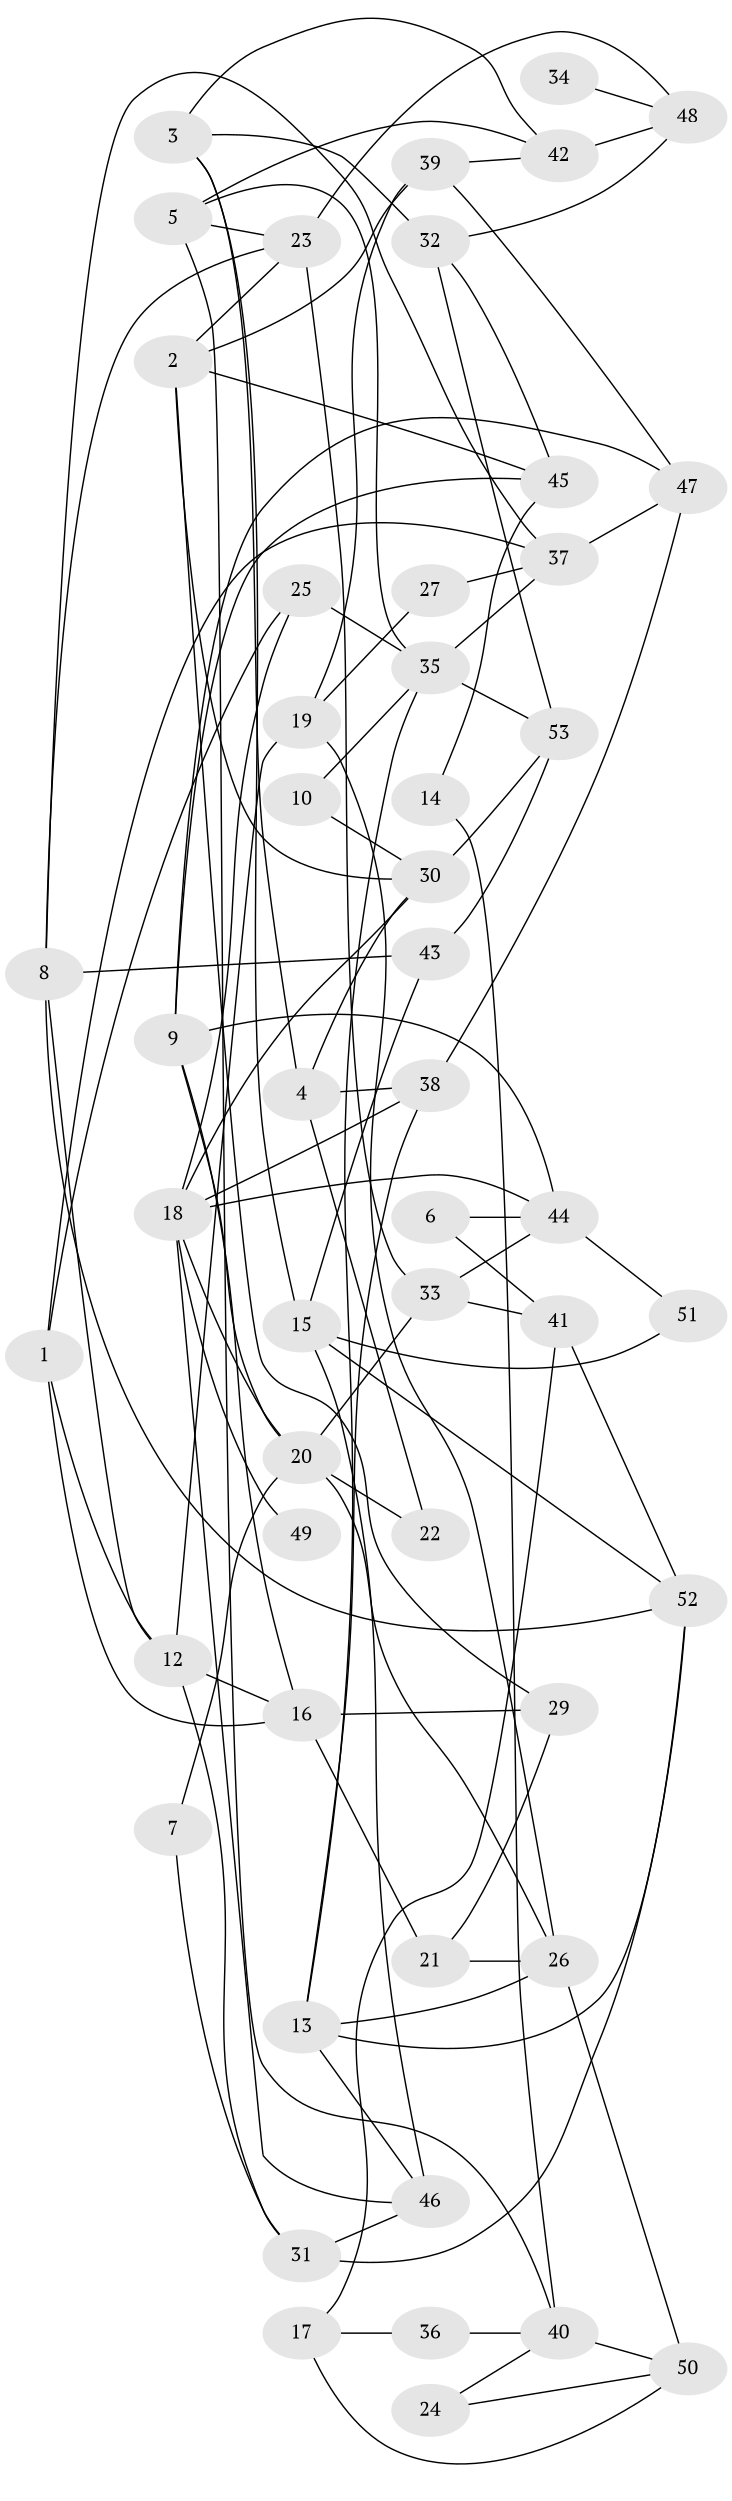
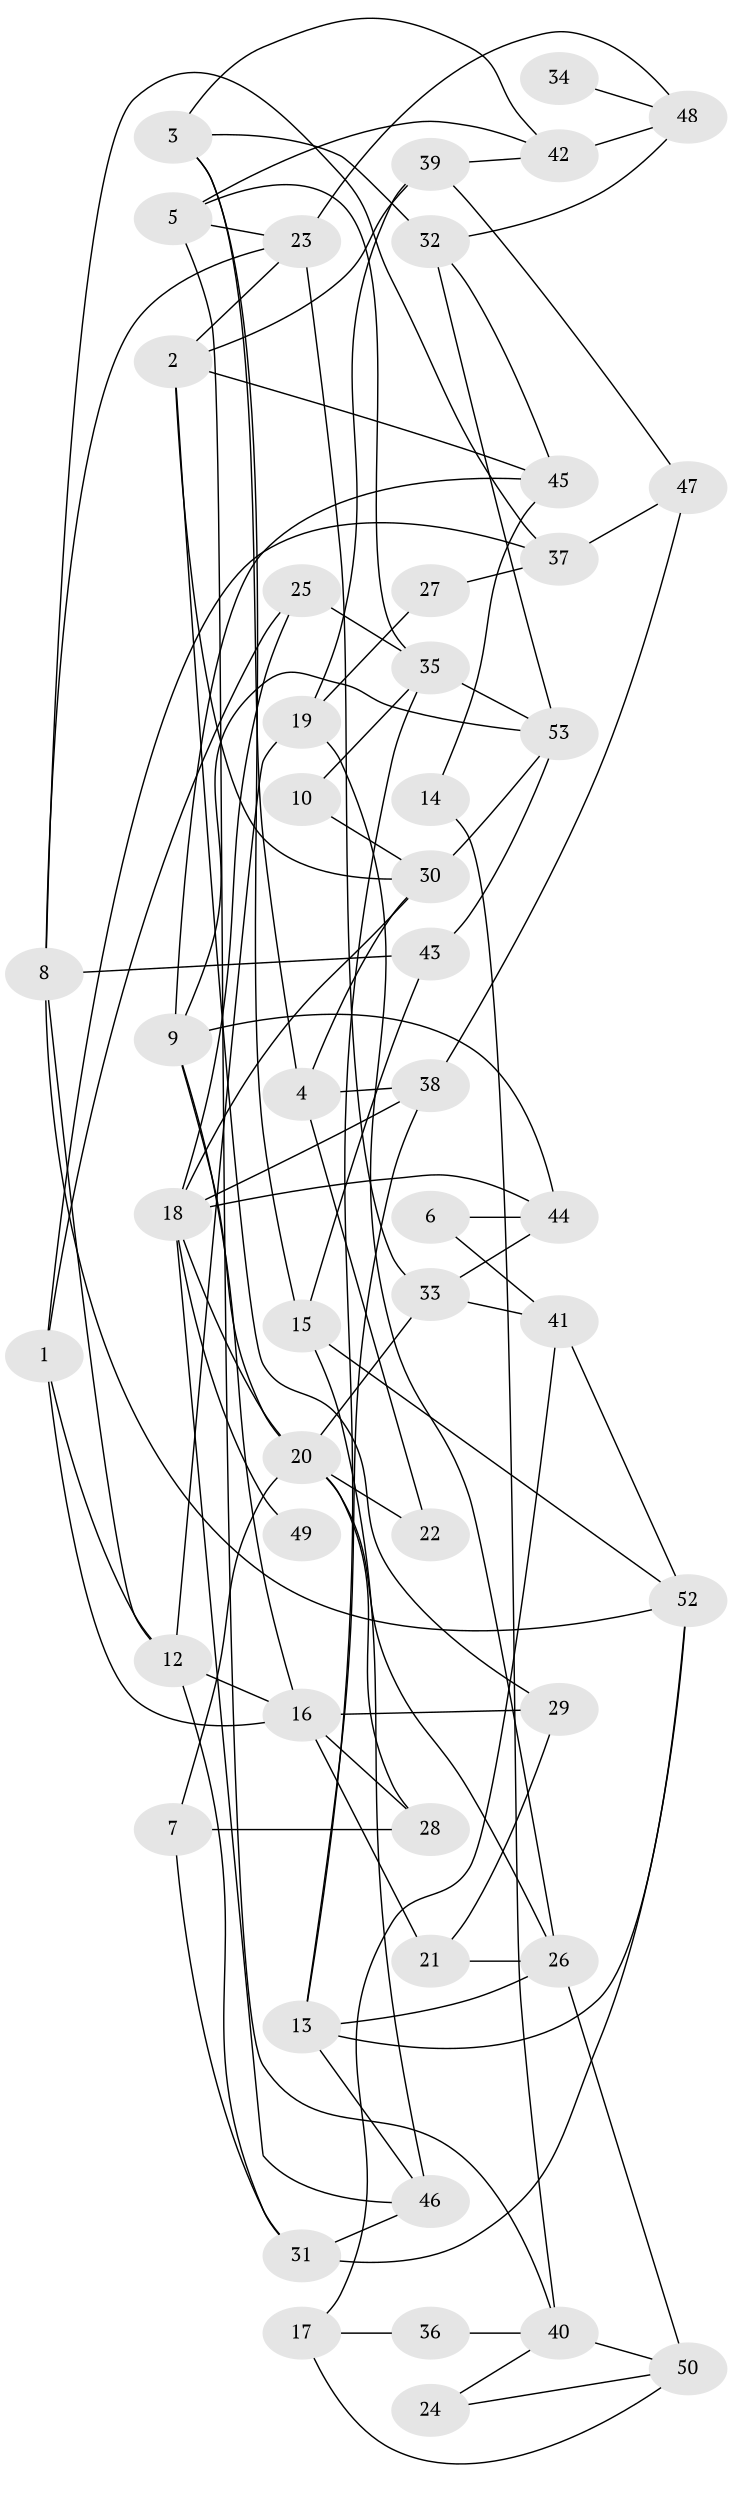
(242, 545) -> (235, 714)
(499, 610) -> none
(688, 1316) -> none
none -> (431, 1830)
